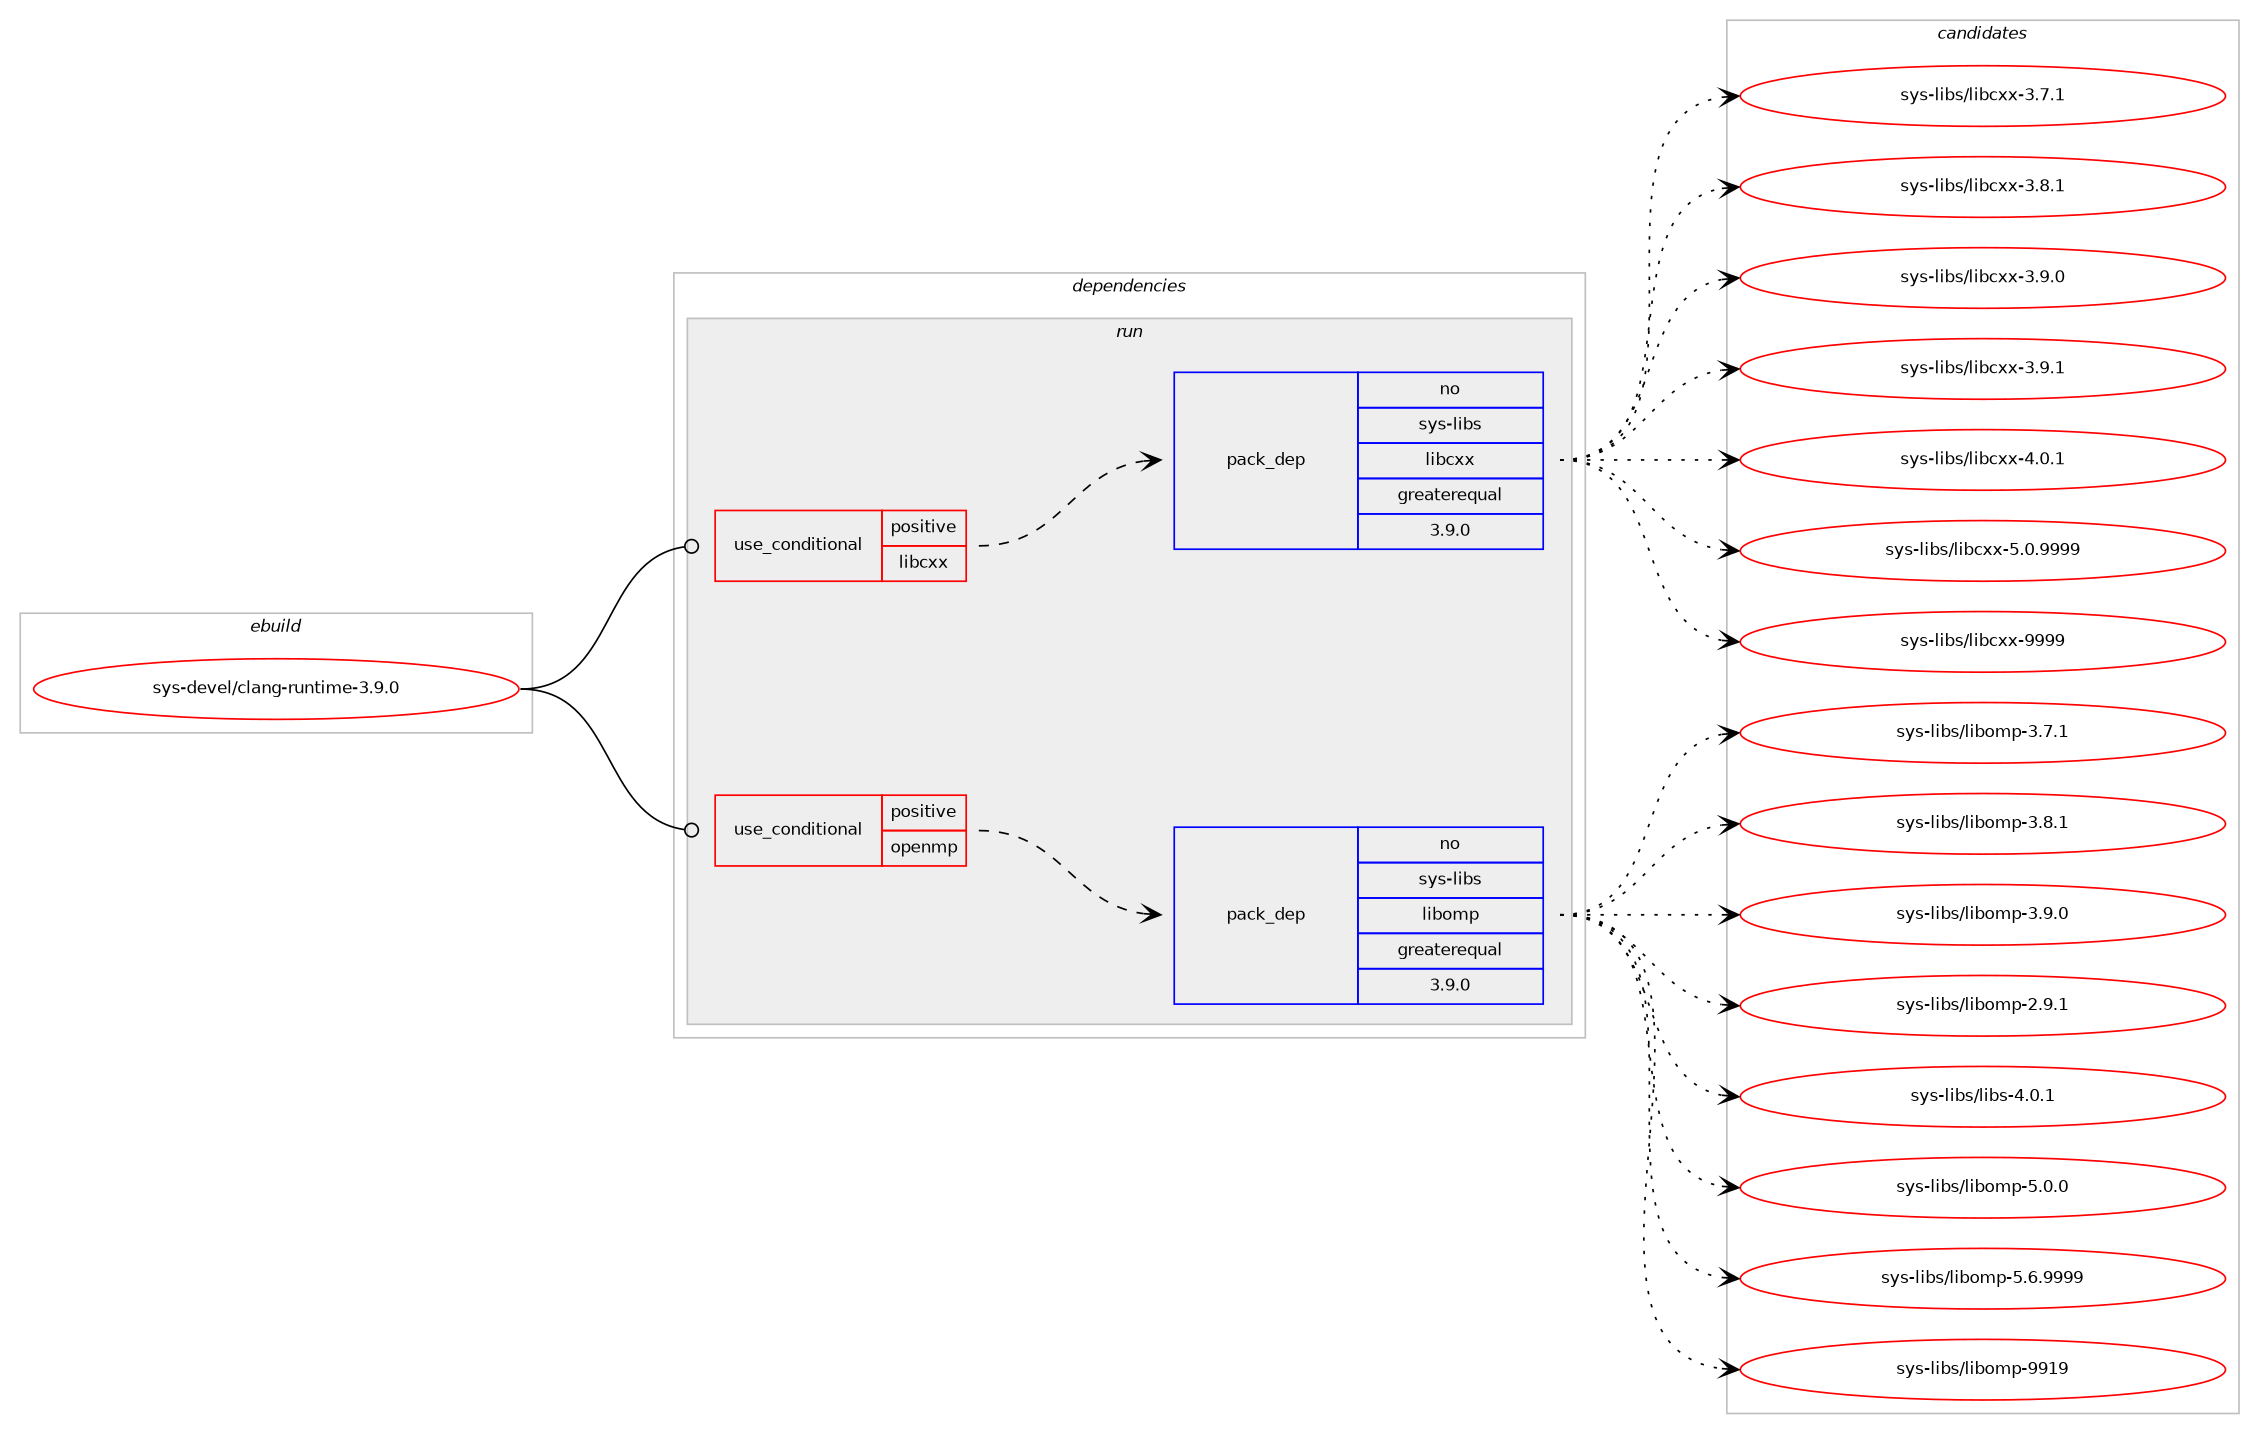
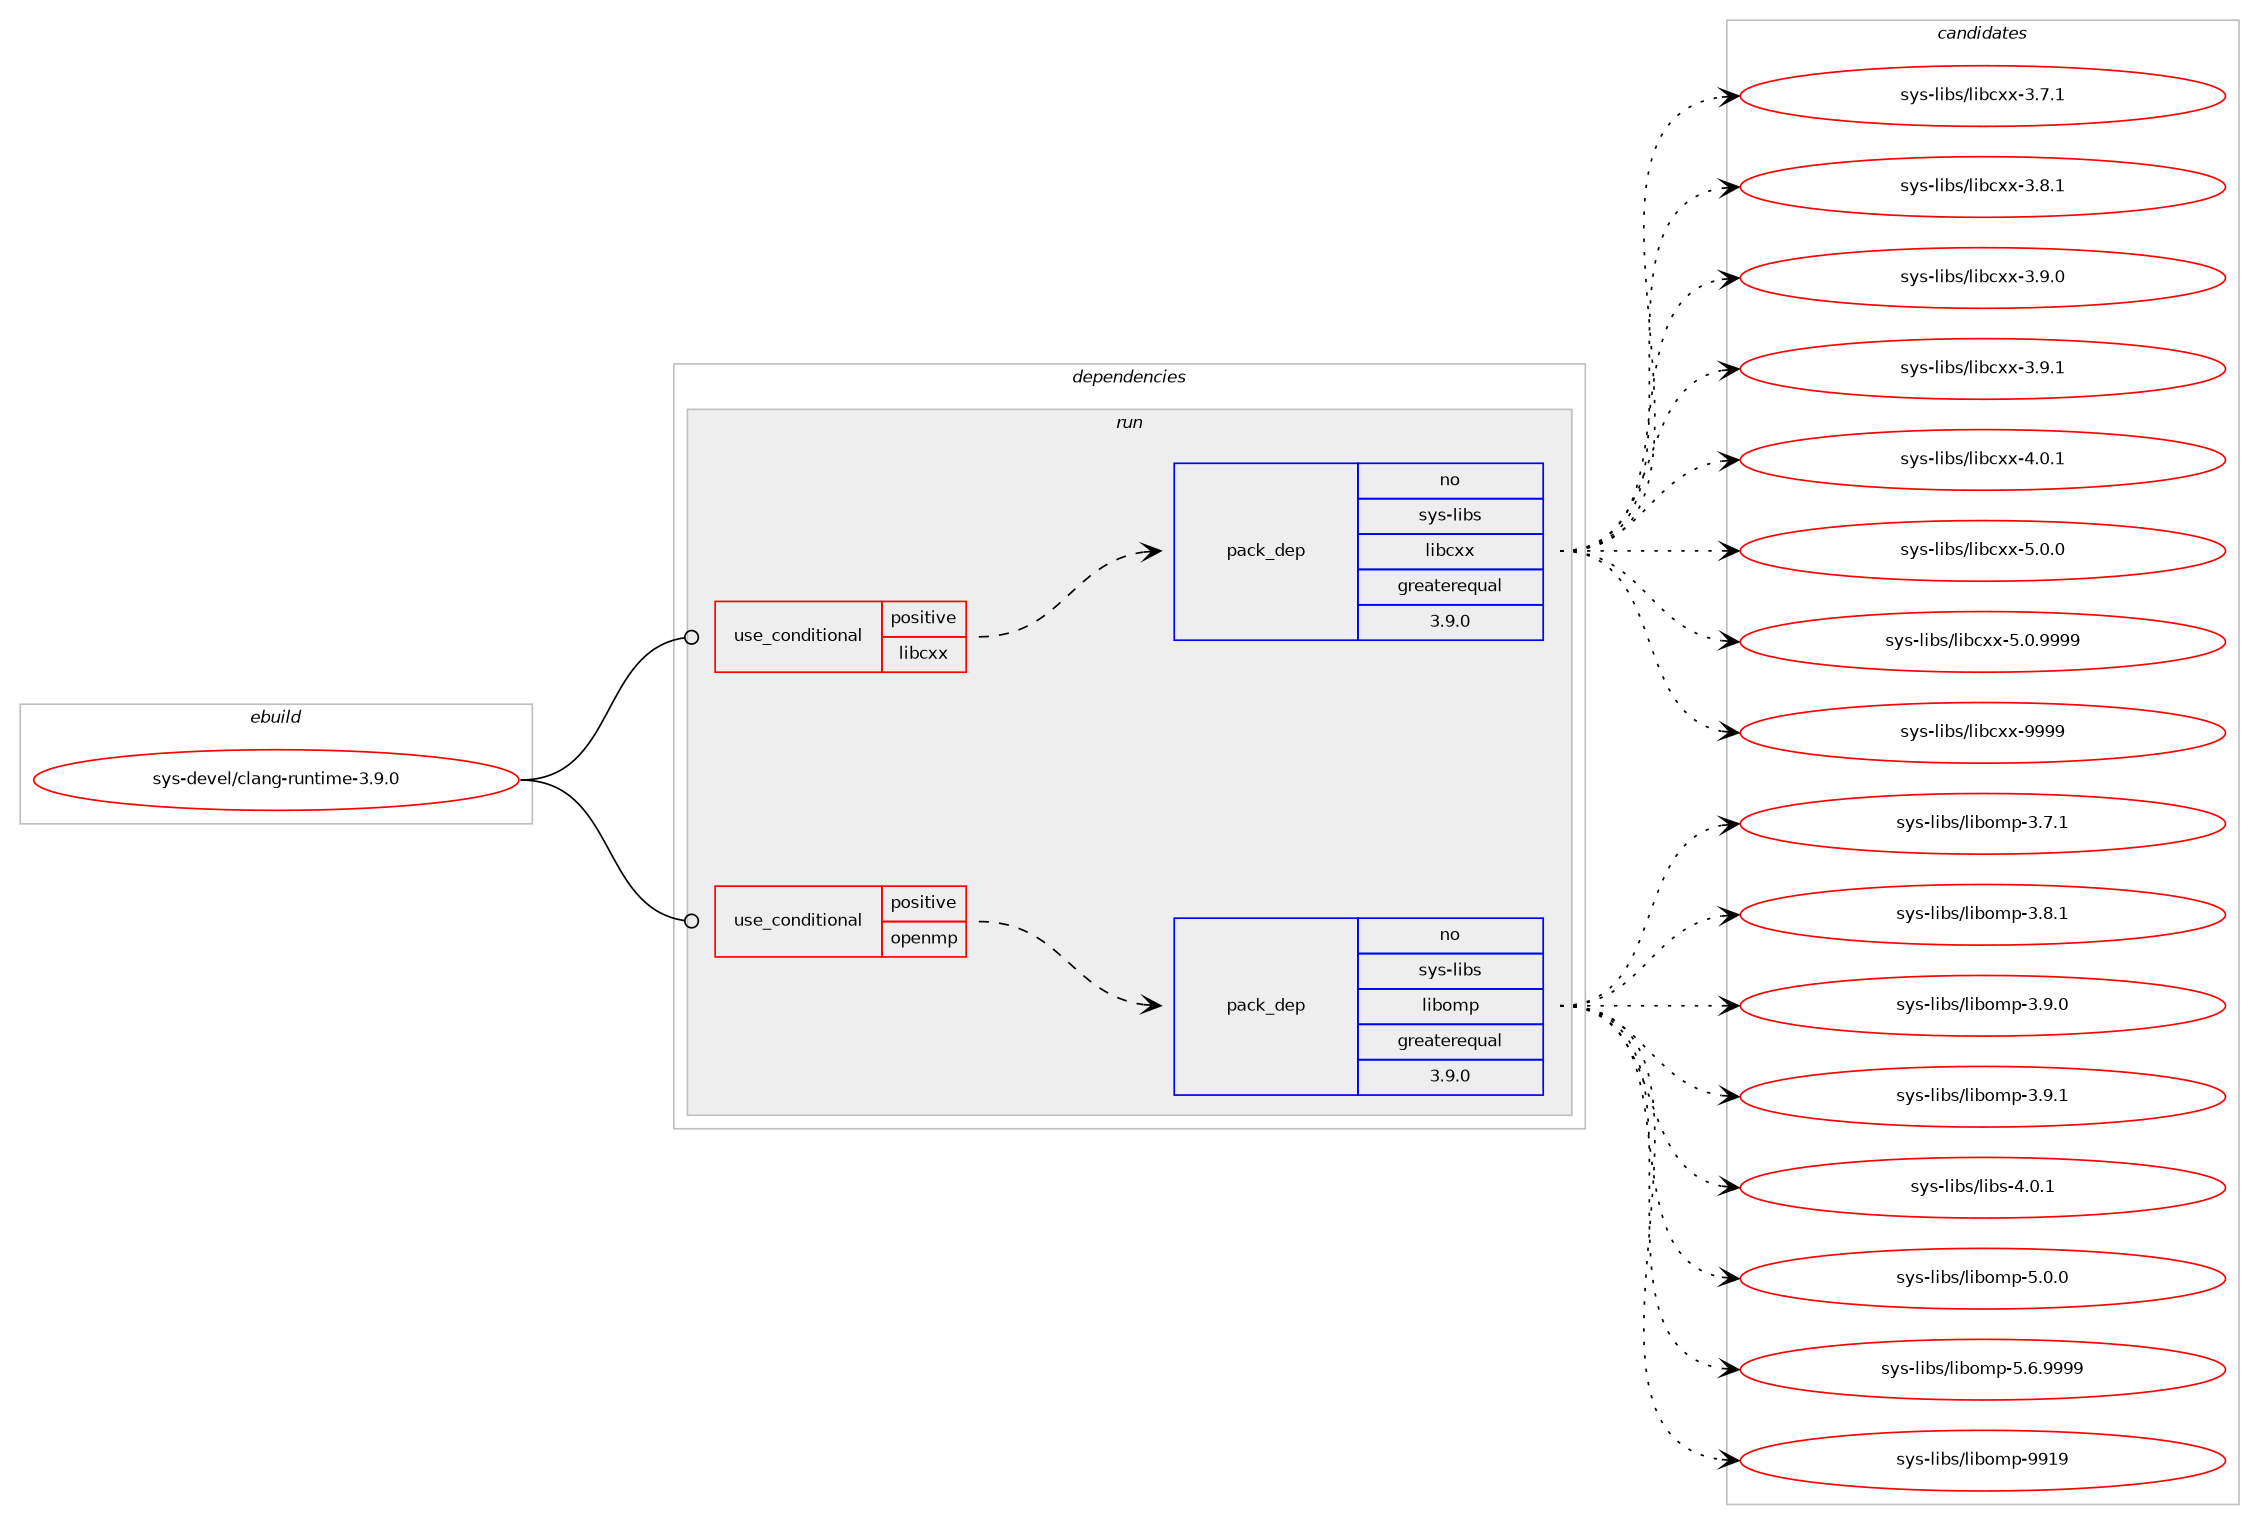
none -> (1983, 551)
(1983, 1006) -> (1983, 1097)
